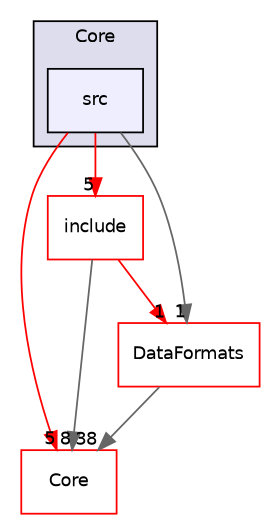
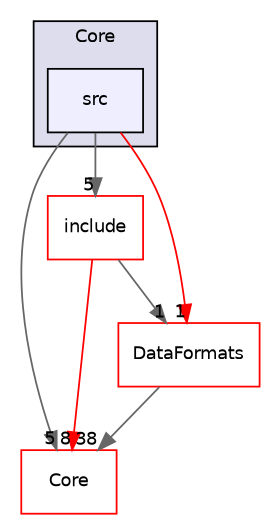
(95, 158) -> (95, 158)
(165, 214) -> (165, 214)
(22, 279) -> (22, 279)
(137, 284) -> (137, 284)
(83, 346) -> (83, 346)
